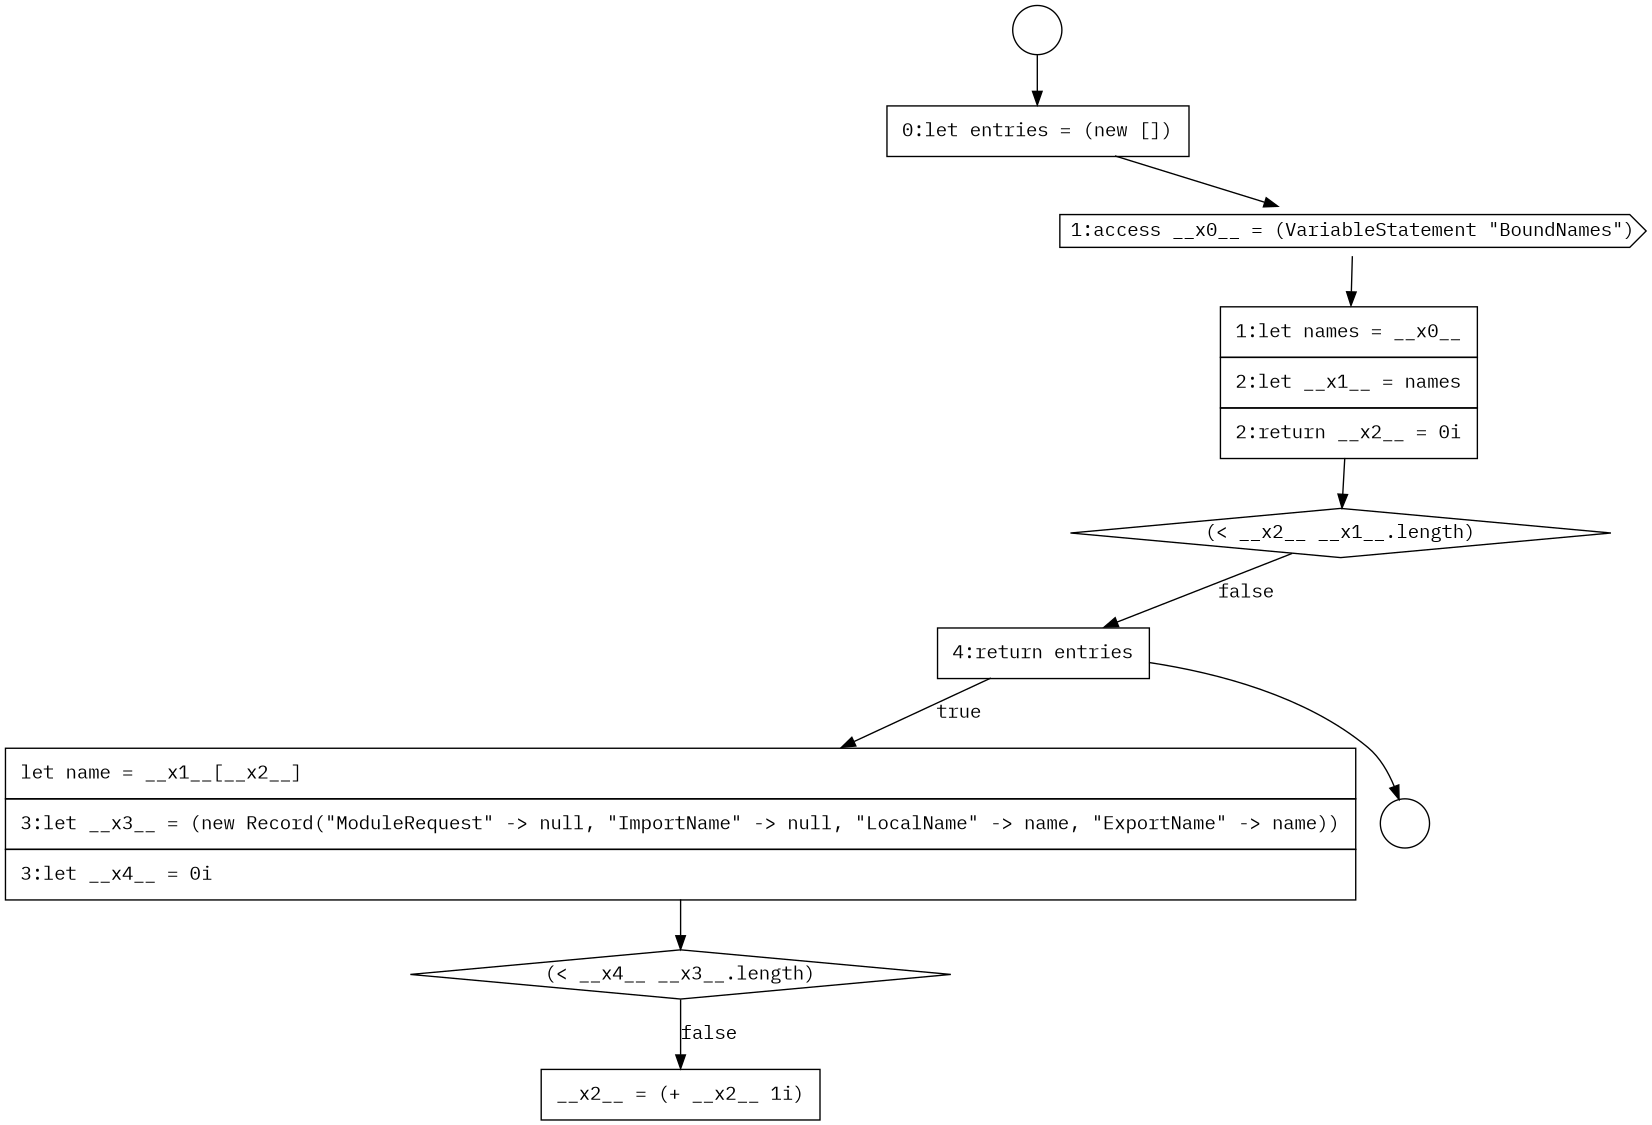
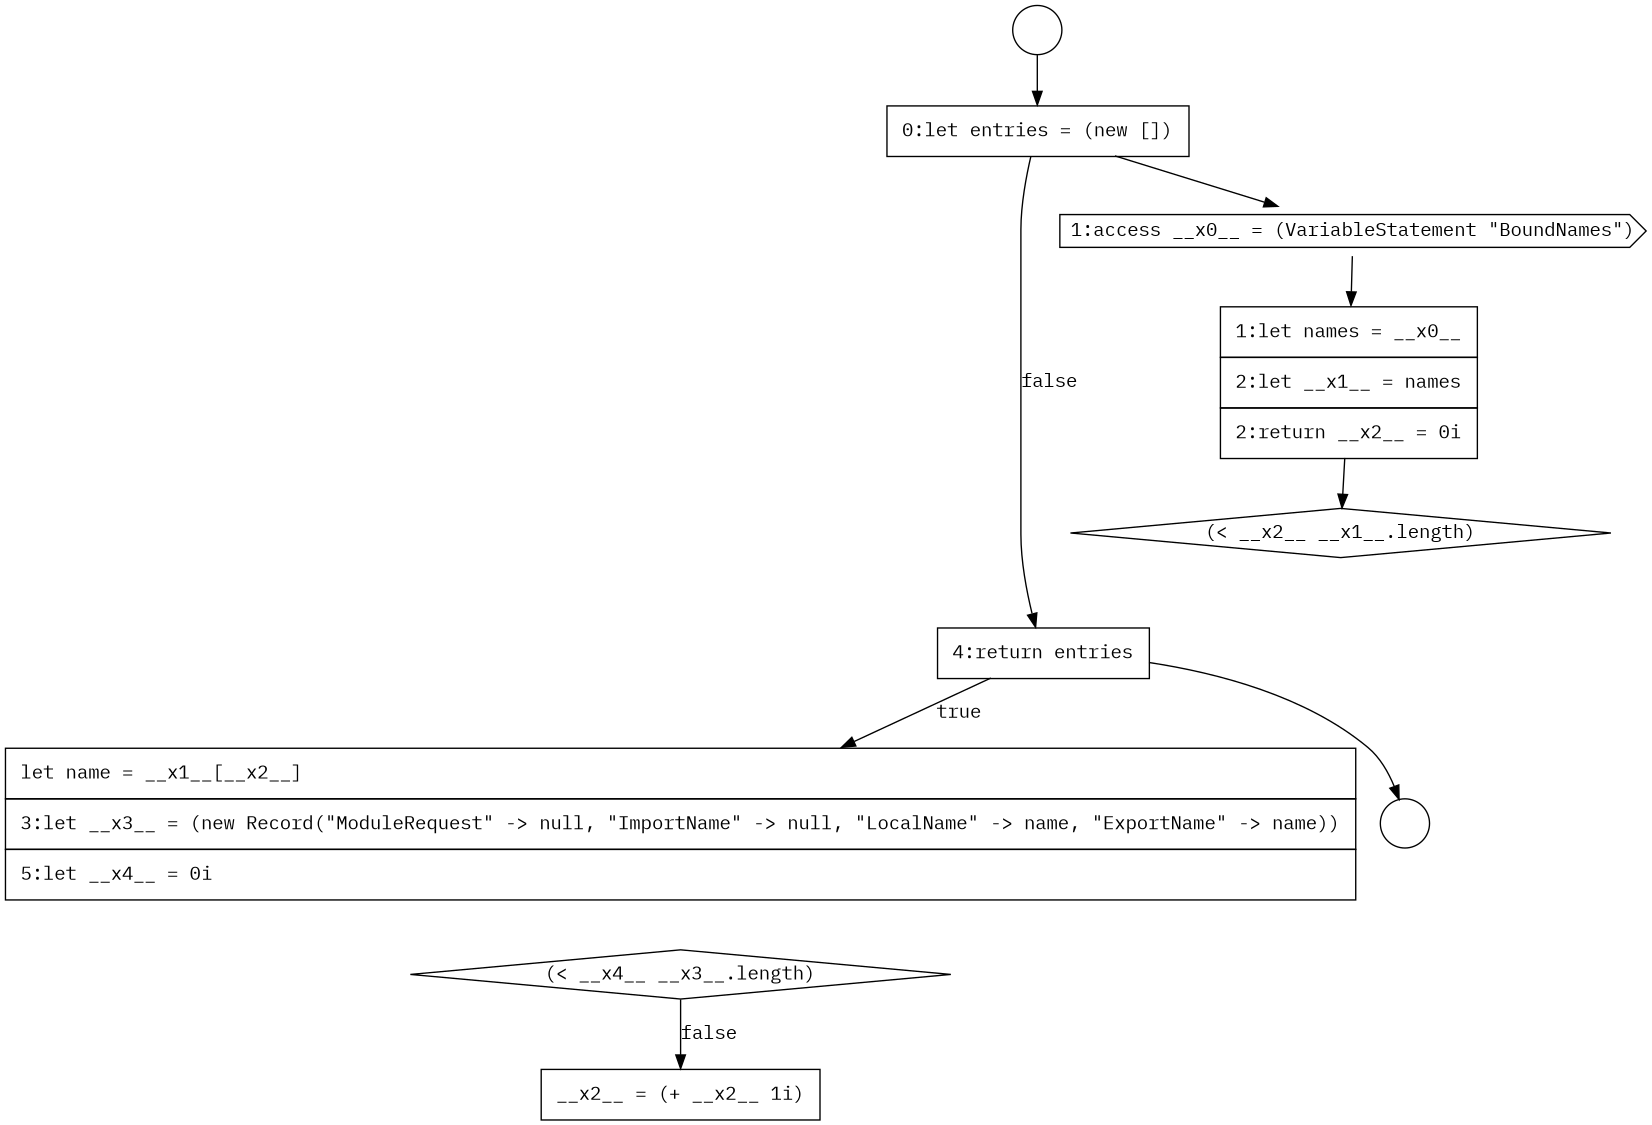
(1205, 588) -> (1021, 385)
(117, 874) -> (117, 874)
(681, 917) -> none
